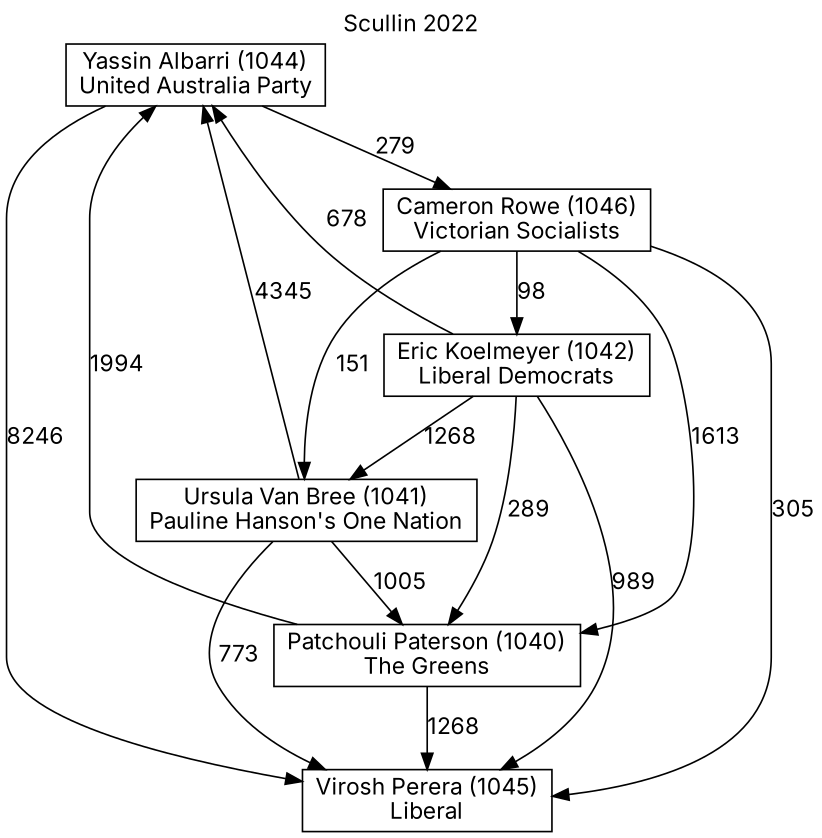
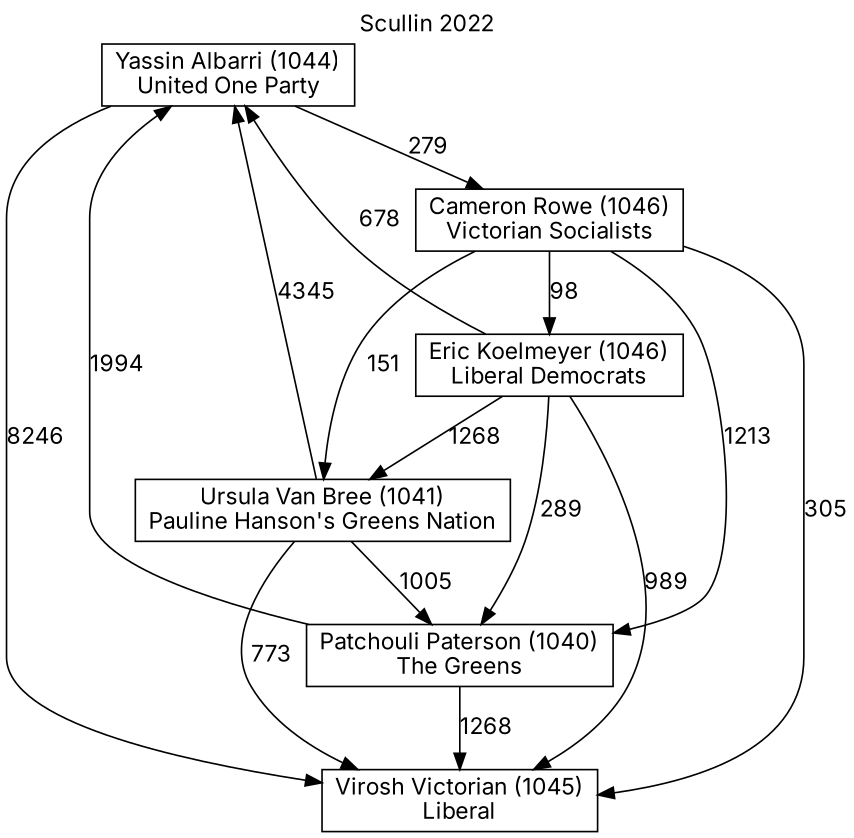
(196, 75) -> (228, 75)
(517, 365) -> (549, 365)
(717, 438) -> (748, 438)
(307, 510) -> (323, 510)
(427, 801) -> (460, 801)
